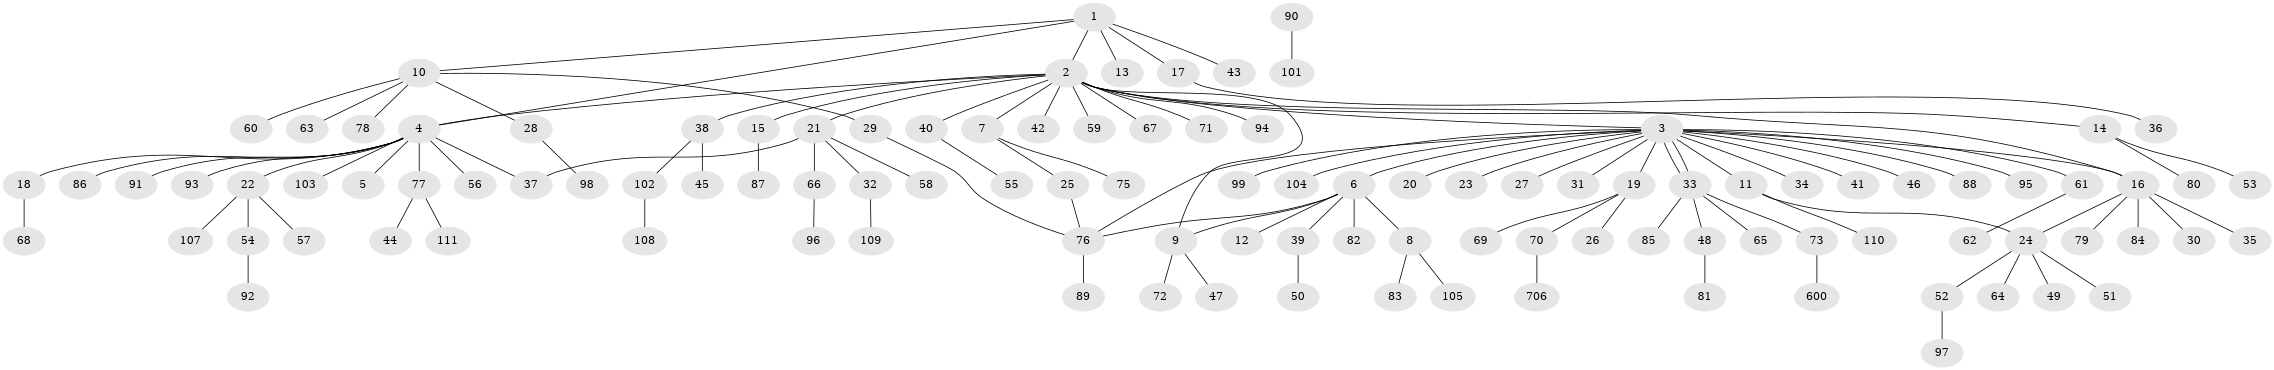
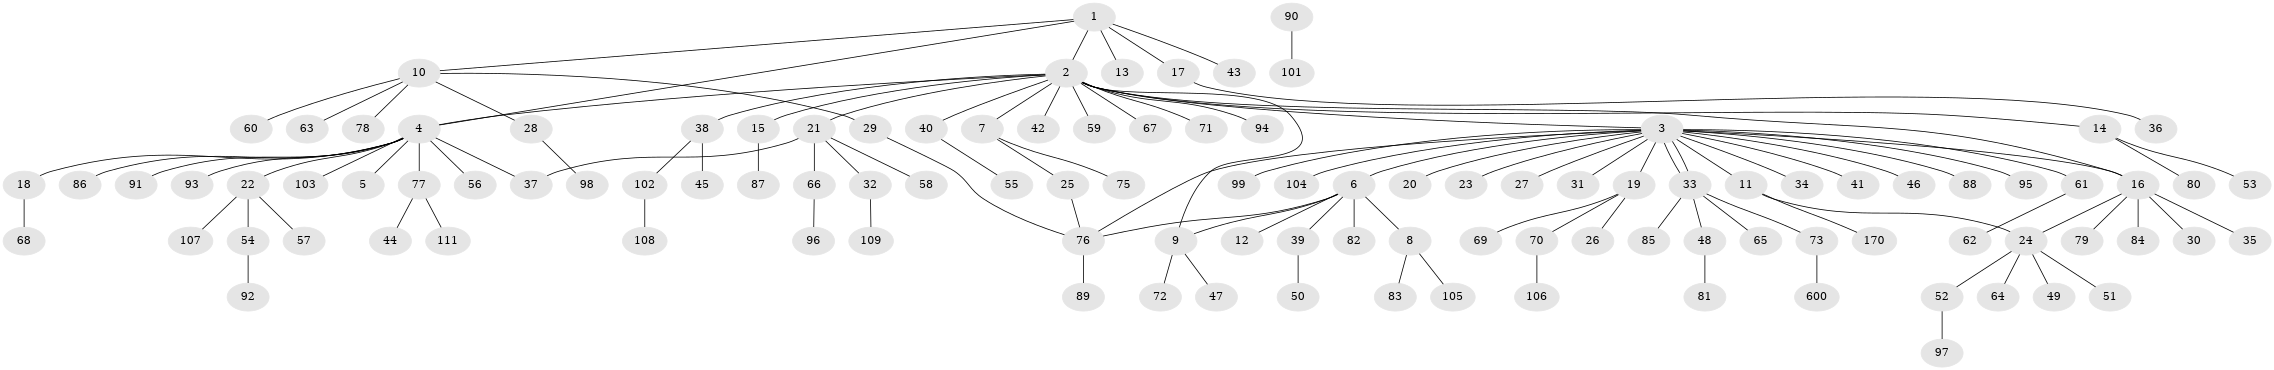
(1874, 241) -> (1874, 241)
(1537, 297) -> (1537, 297)
